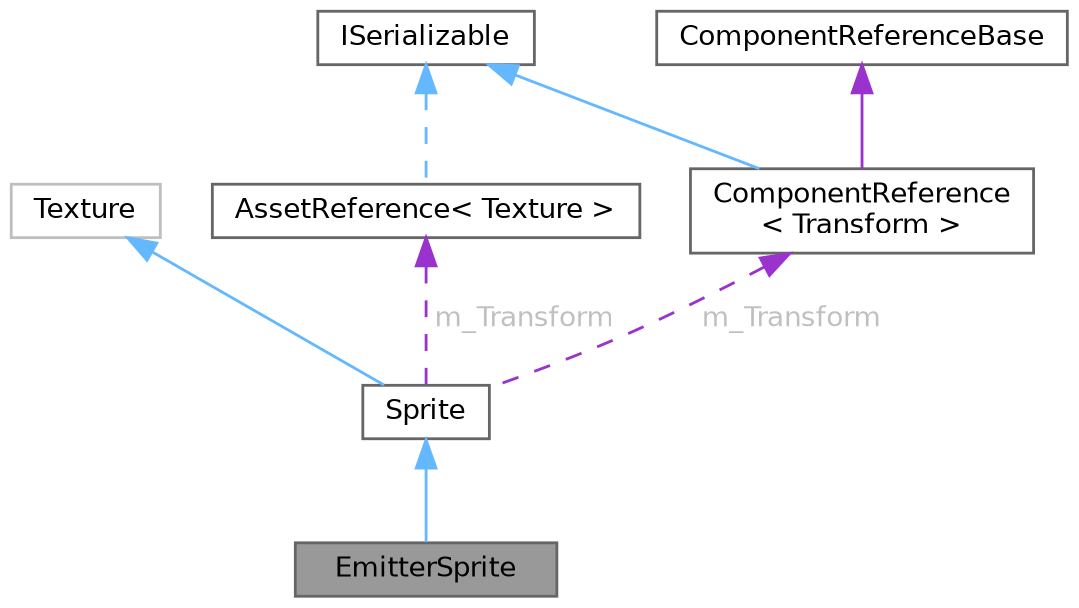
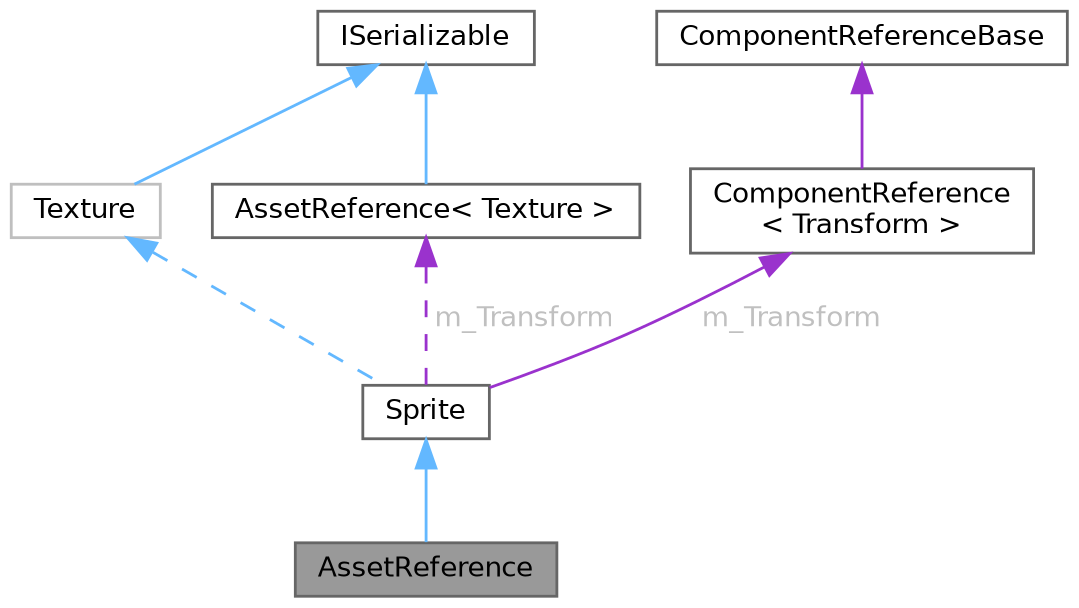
(637, 122) -> (243, 131)
(426, 139) -> (426, 139)
(268, 319) -> (268, 319)
(630, 333) -> (630, 333)
(426, 570) -> (426, 570)
